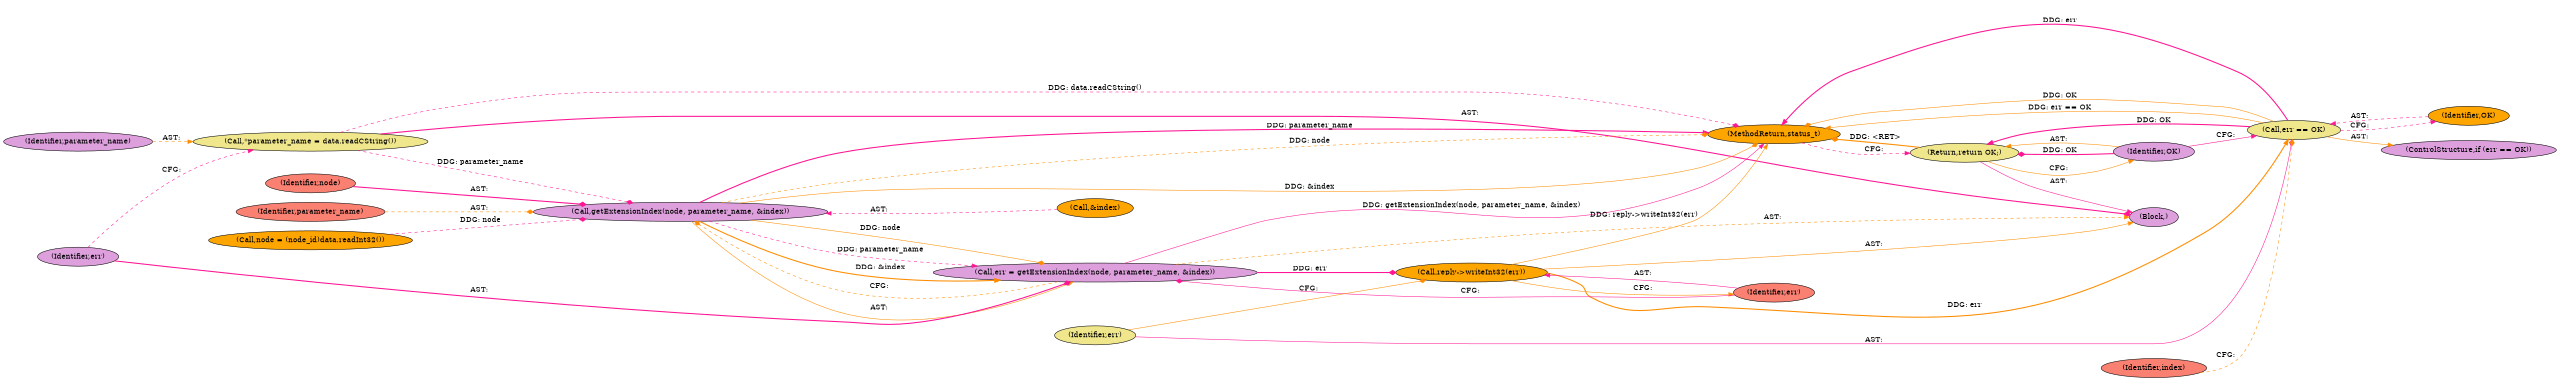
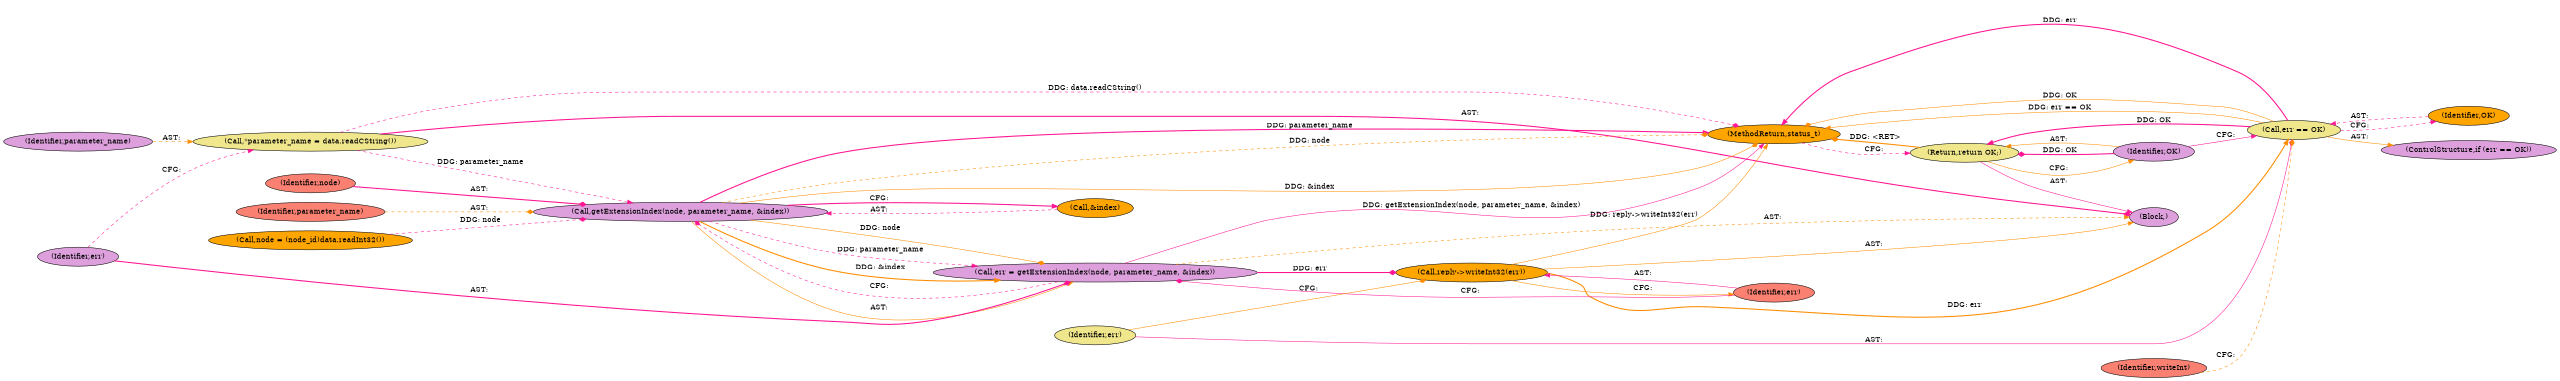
(492, 176) -> (492, 176)
none -> (920, 203)
(872, 296) -> (872, 296)
(2154, 368) -> (2154, 368)
